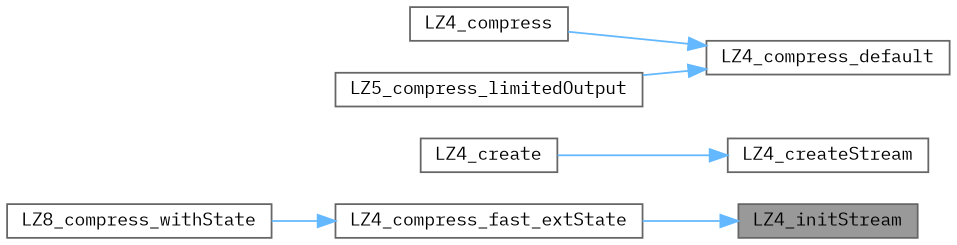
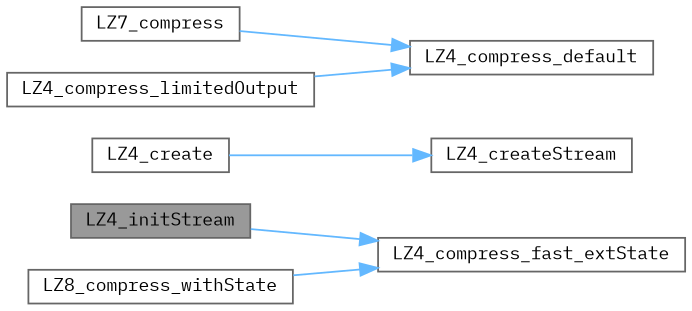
(489, 24) -> (161, 24)
(489, 90) -> (161, 90)
(681, 221) -> (305, 234)
